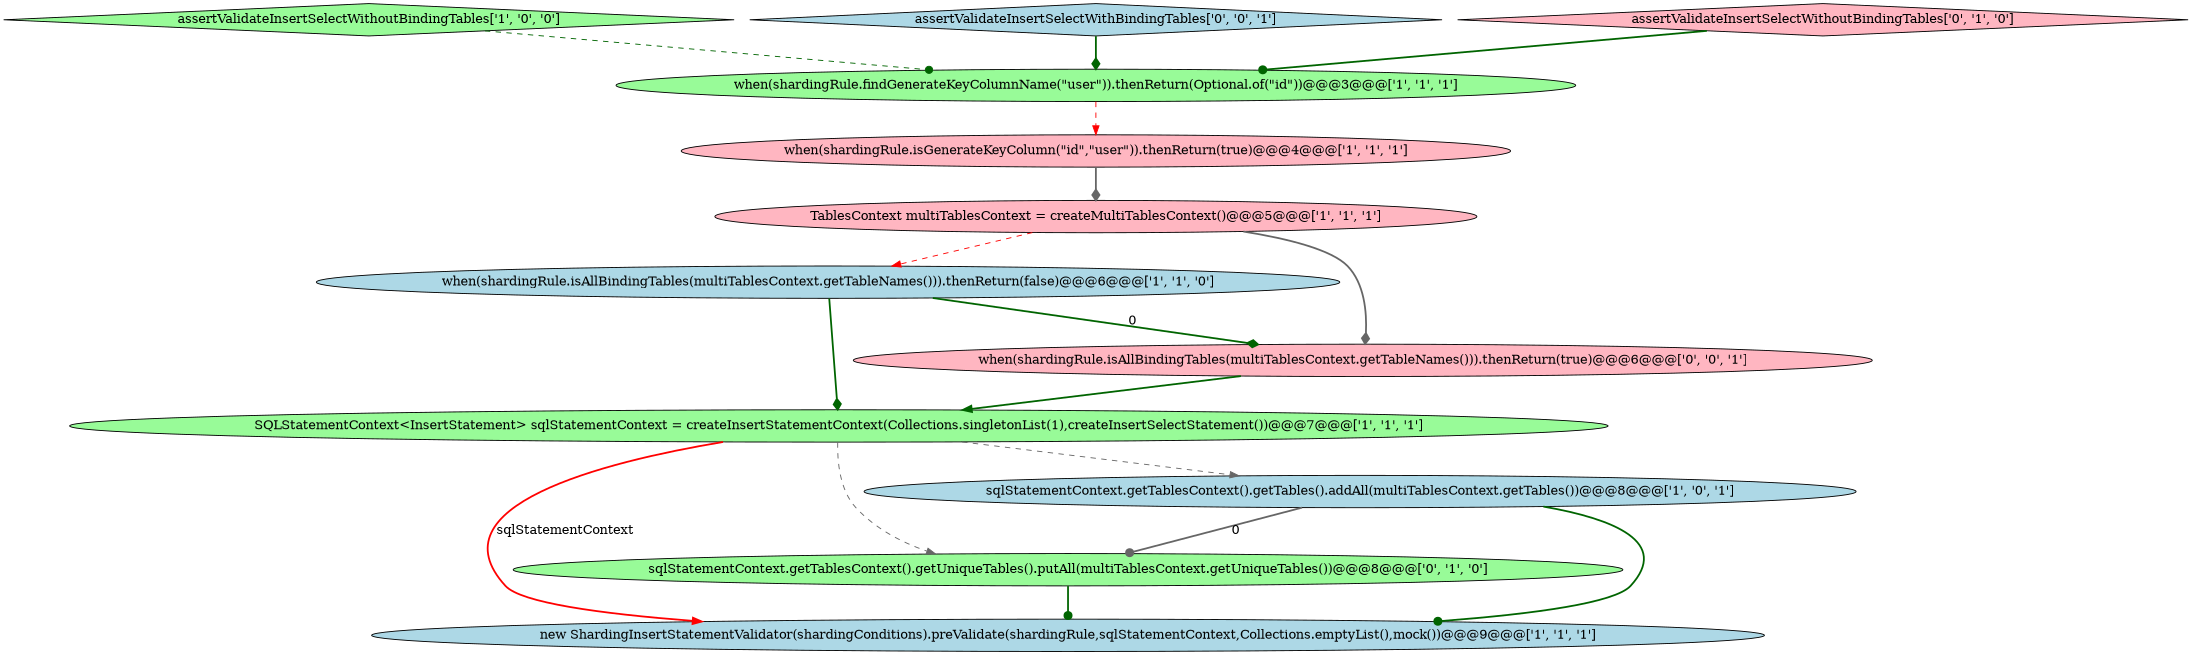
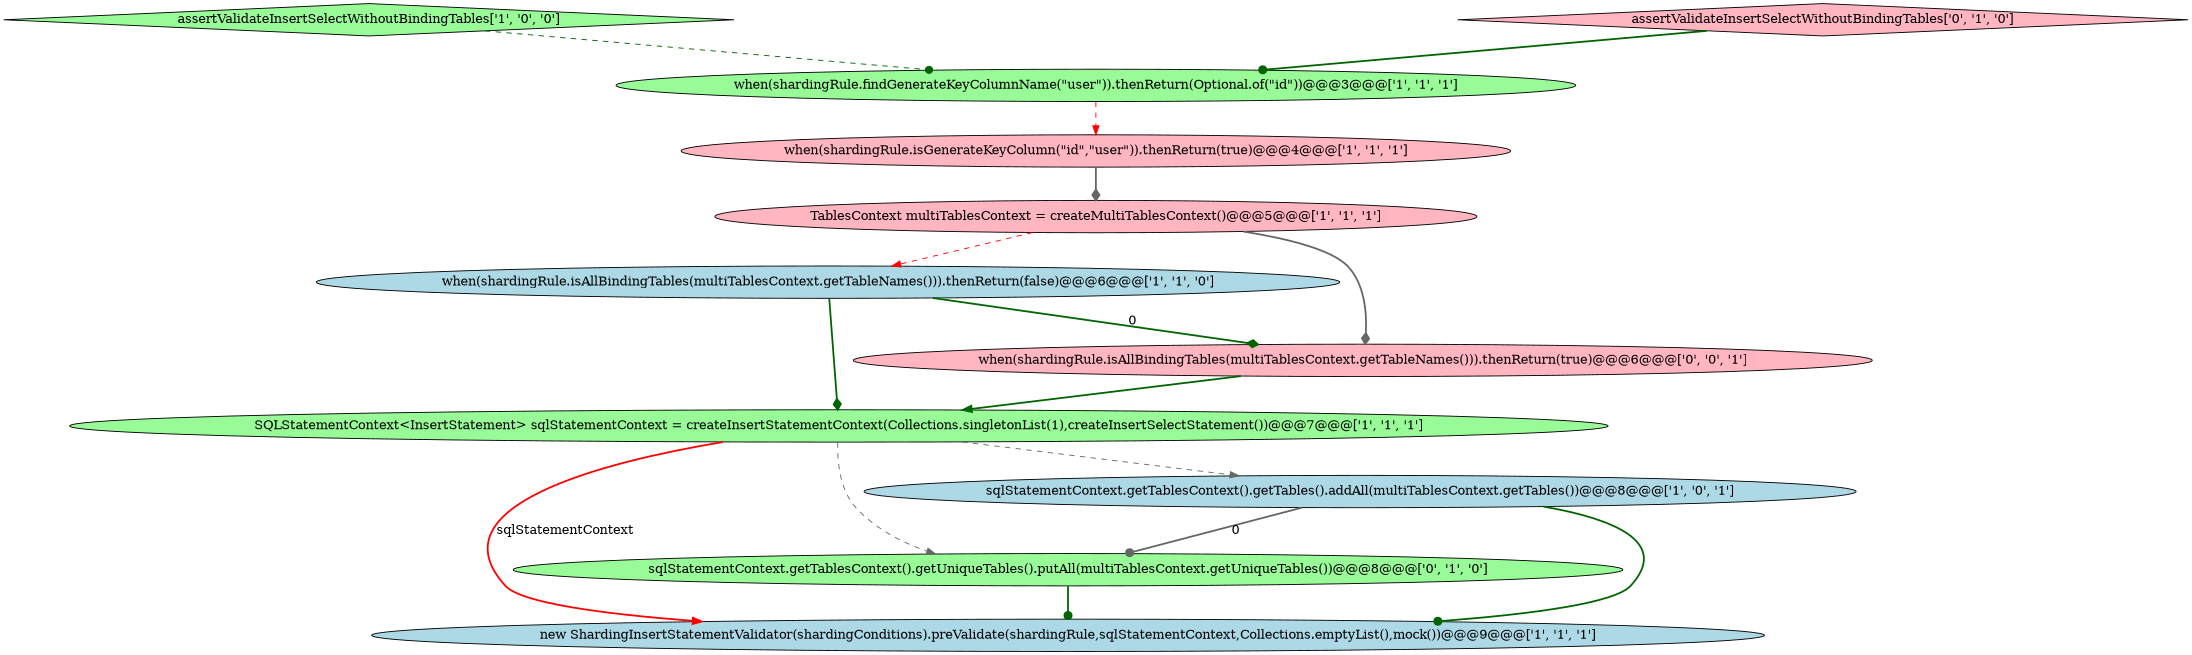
(1096, 20) -> none
